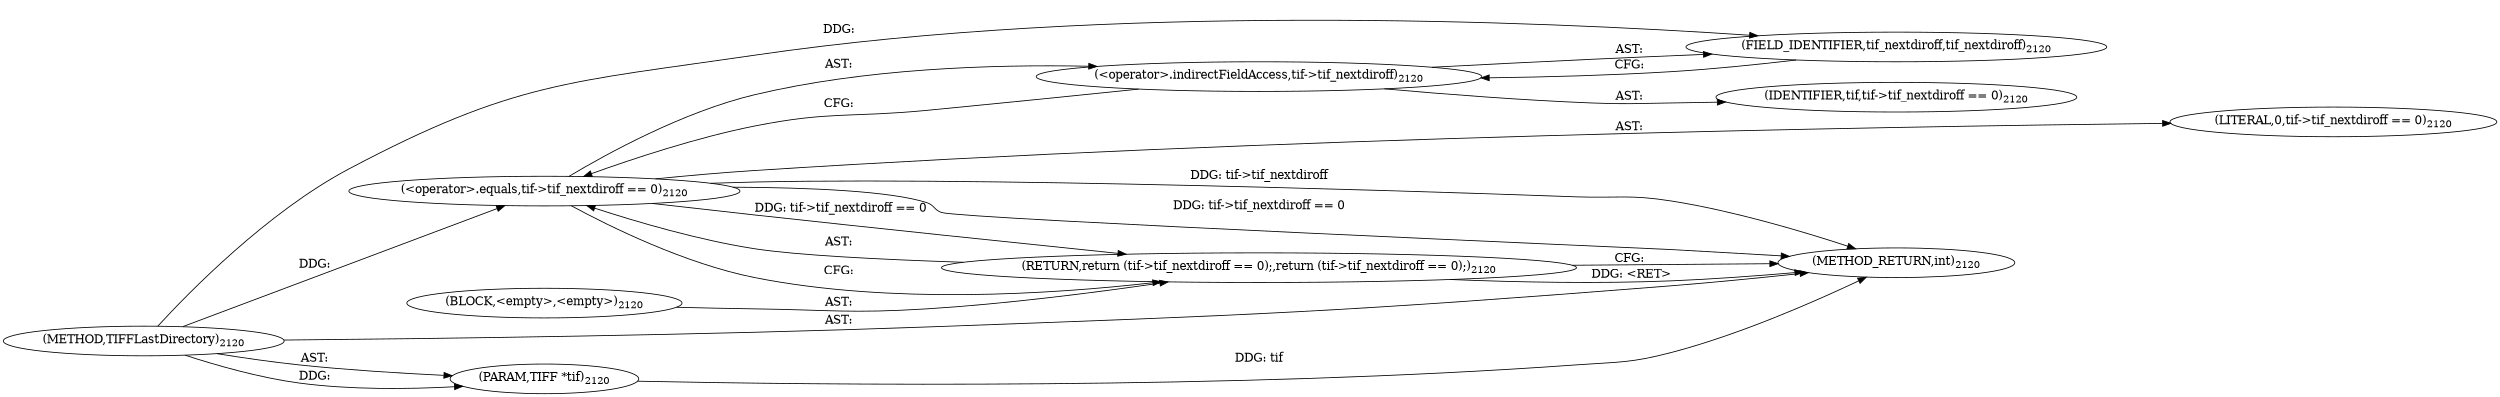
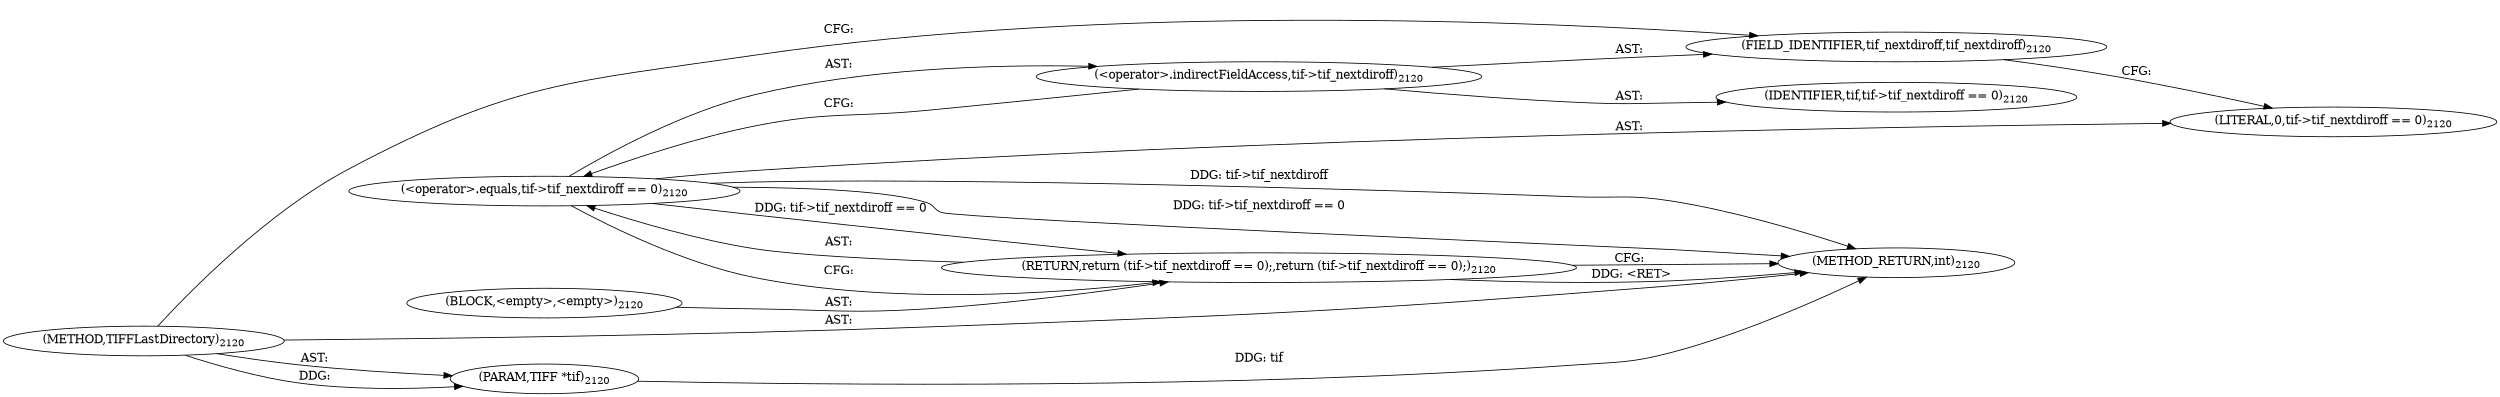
(841, 30) -> (841, 30)
(1643, 73) -> (2135, 80)
(340, 268) -> none
